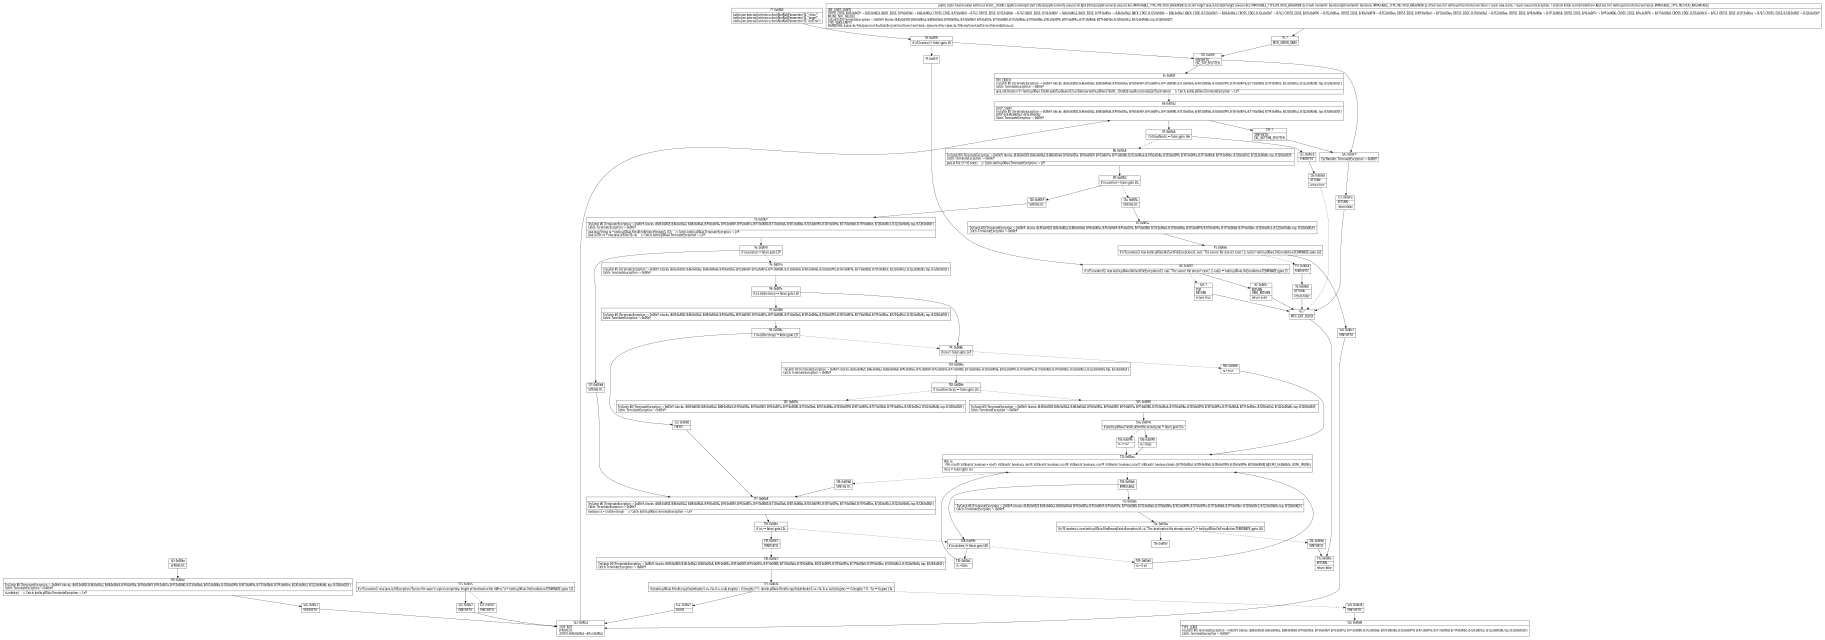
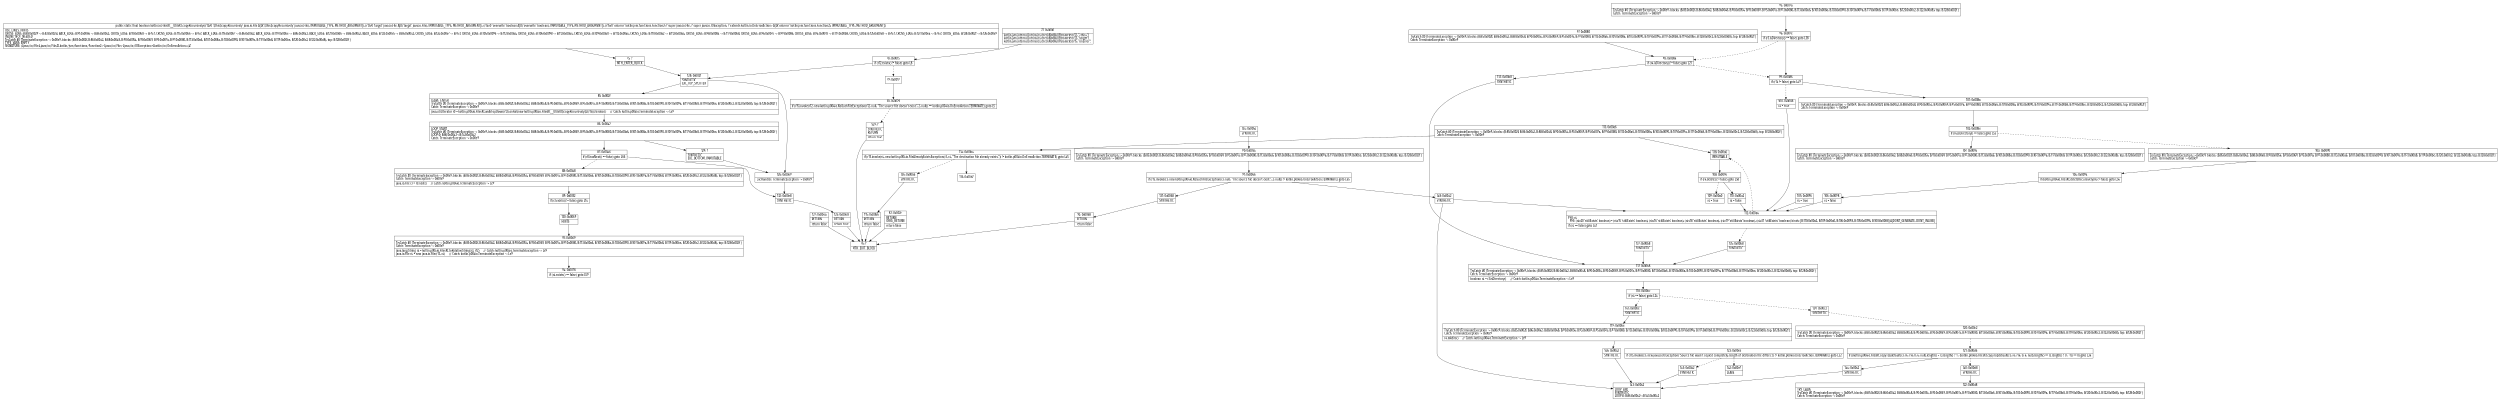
(1285, 43) -> (630, 63)
(1003, 81) -> (440, 101)
(1169, 97) -> (604, 117)
(1270, 138) -> (705, 159)
(632, 161) -> none
(1347, 178) -> (784, 187)
(1120, 183) -> (569, 201)
(1125, 191) -> none
(1037, 205) -> (565, 222)
(1329, 250) -> (853, 233)
(767, 258) -> none
(1278, 258) -> (1204, 189)
(609, 259) -> none
(1225, 281) -> none
(1199, 290) -> (875, 130)
(1259, 298) -> (894, 226)
(776, 301) -> (1738, 54)
(956, 353) -> (1786, 82)
(890, 395) -> (1972, 141)
(679, 427) -> (1504, 82)
(1135, 433) -> none
(1332, 433) -> (868, 233)
(1128, 493) -> (1674, 145)
(771, 534) -> (1734, 303)
(866, 535) -> (1638, 302)
(1278, 543) -> (1538, 205)
(771, 575) -> (1970, 343)
(466, 596) -> (1710, 362)
(487, 610) -> (1731, 373)
(680, 610) -> (1852, 373)
(565, 628) -> (1622, 390)
(1190, 628) -> (1804, 390)
